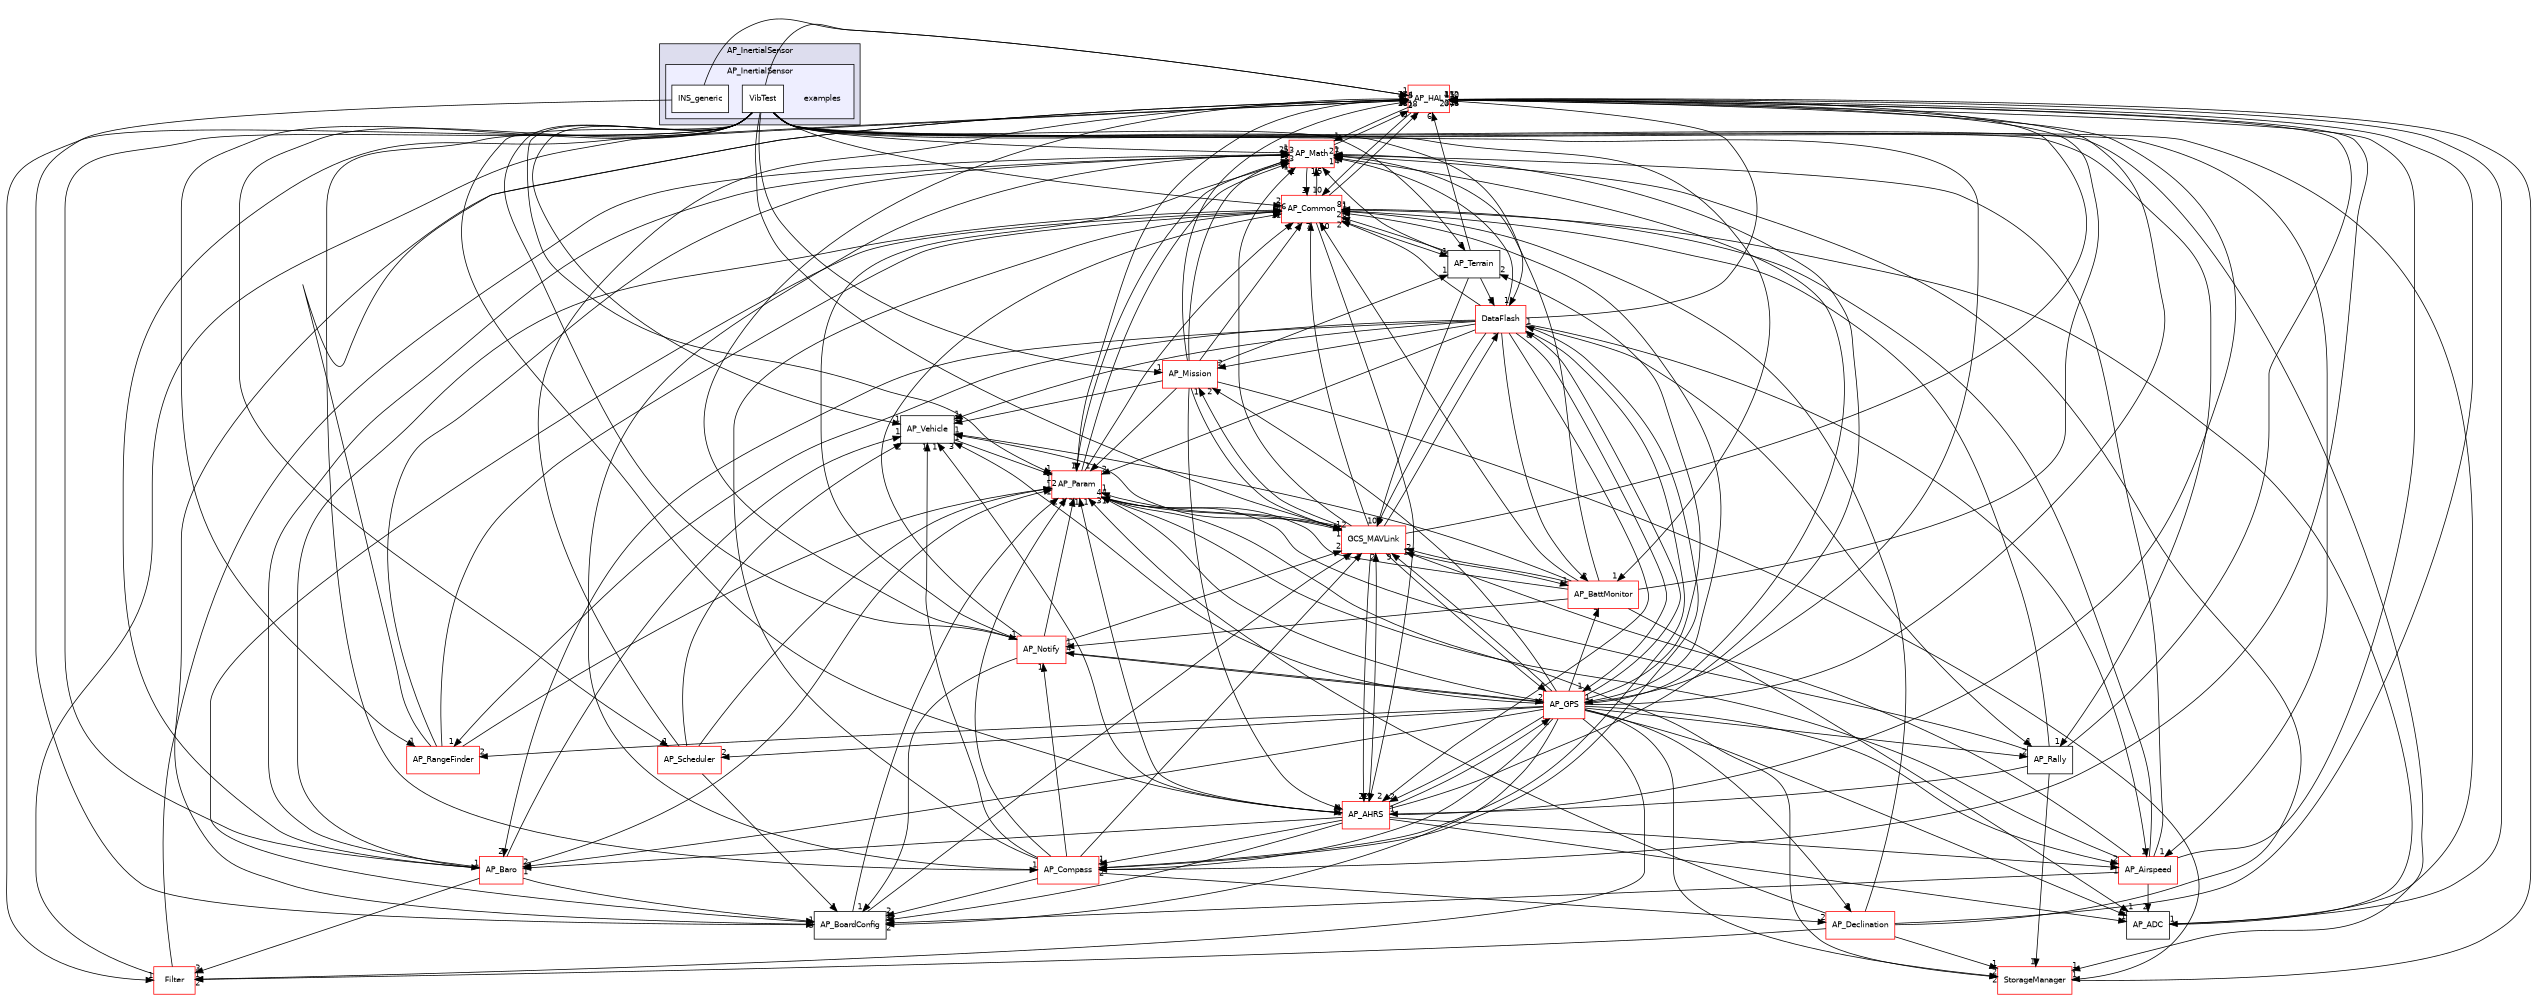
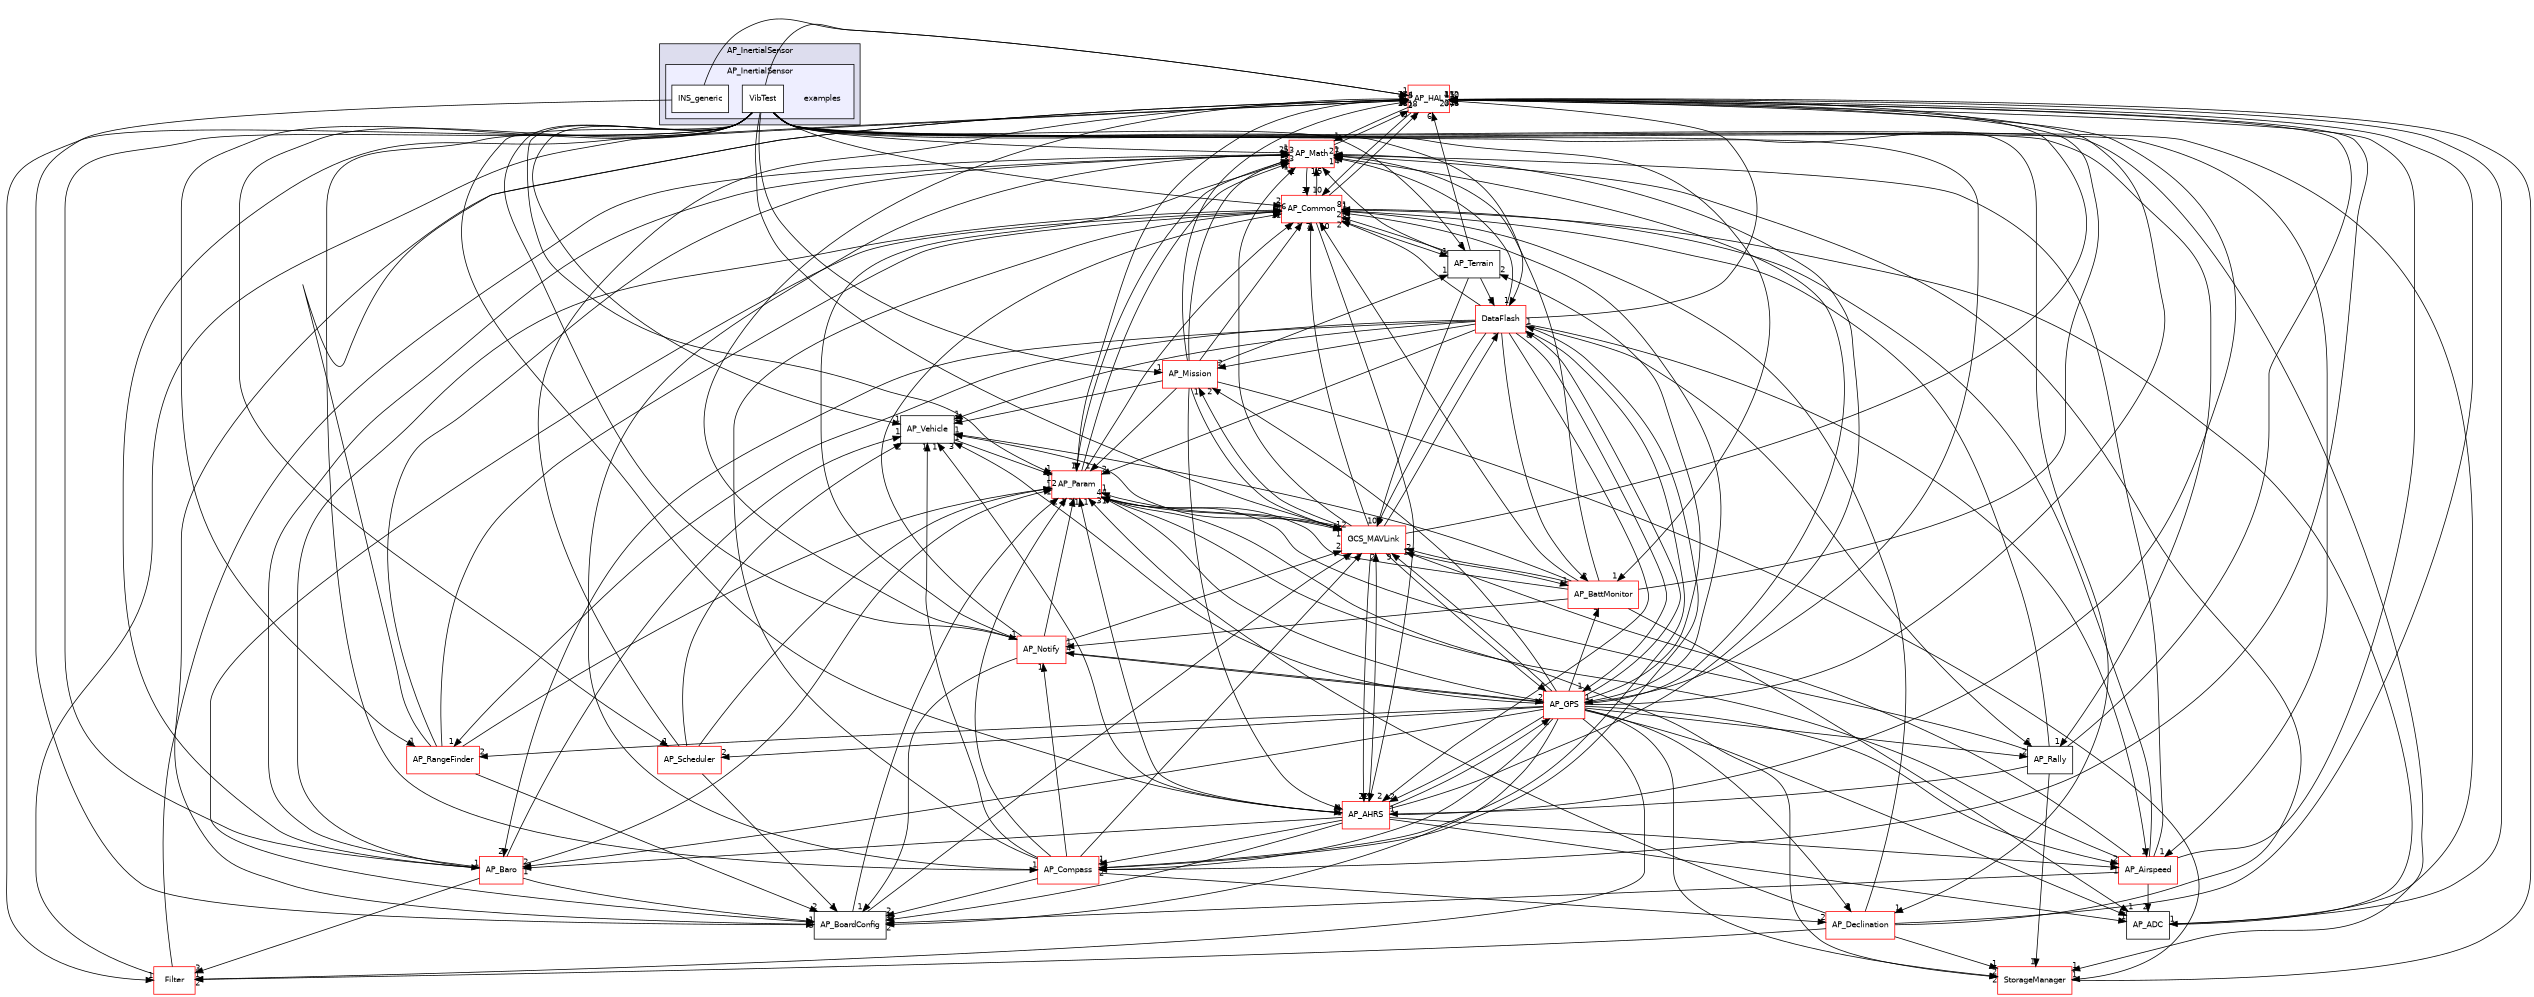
none -> (2029, 169)
none -> (643, 841)
